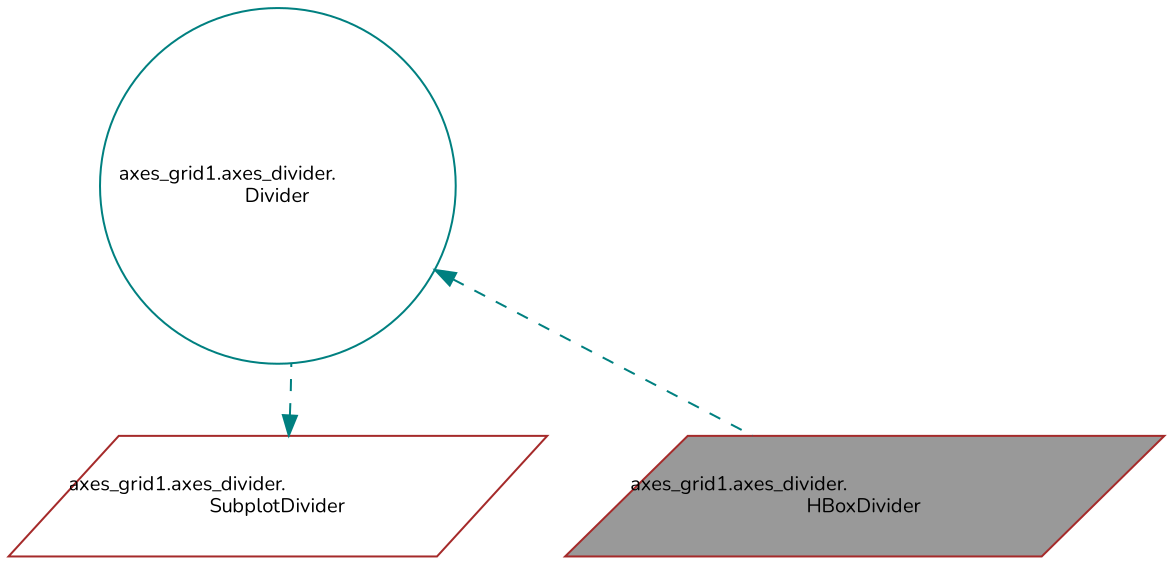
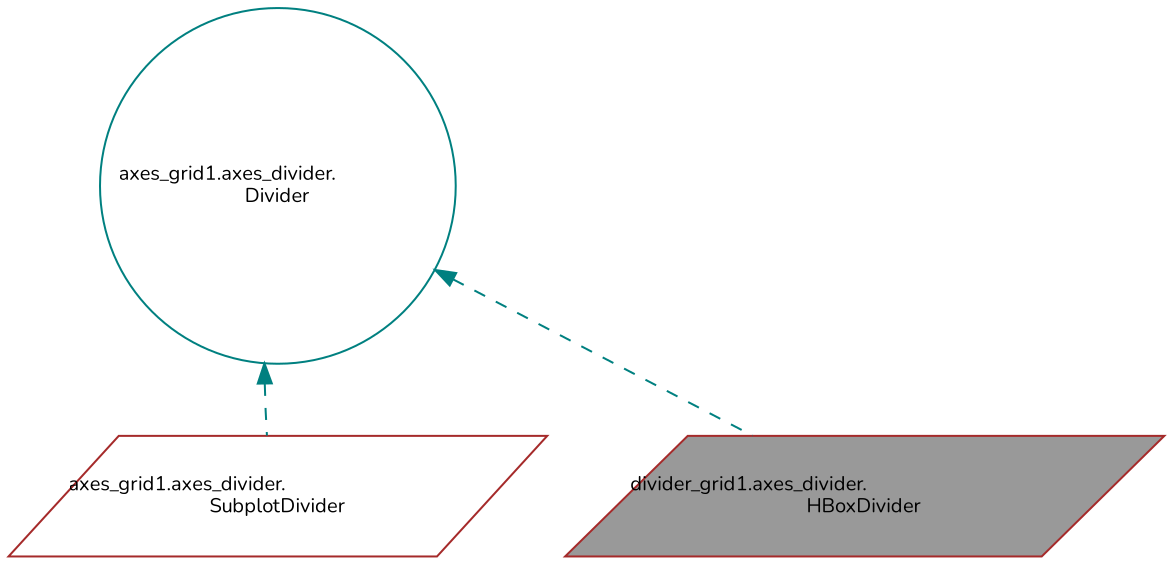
(291, 389) -> (266, 410)
(865, 496) -> (865, 496)
